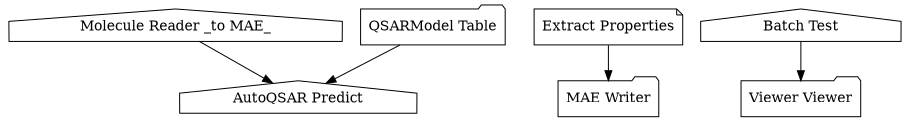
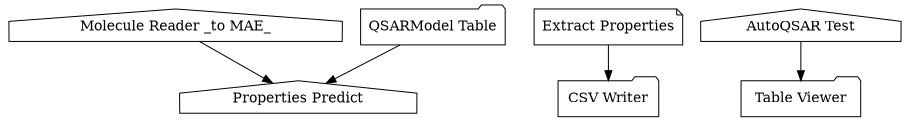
(801, 27) -> (801, 27)
(298, 99) -> (298, 99)
(608, 99) -> (608, 99)
(801, 99) -> (801, 99)
